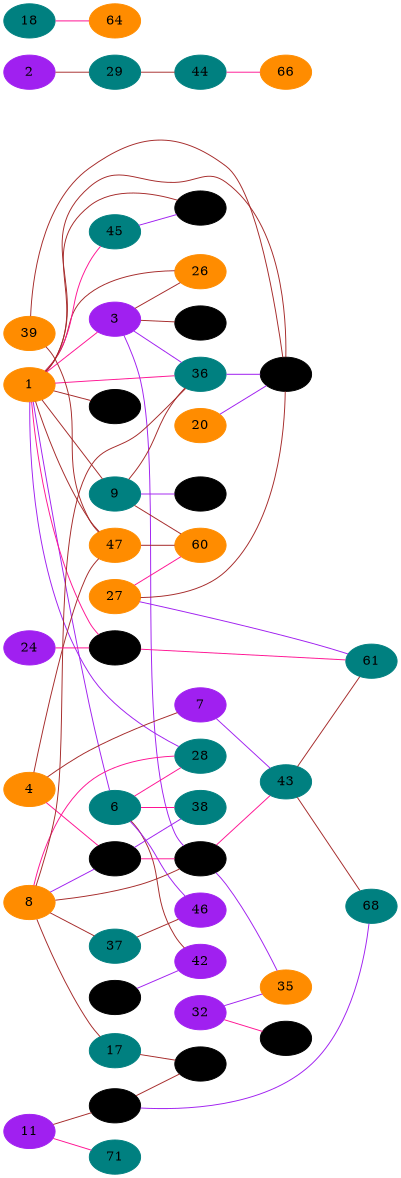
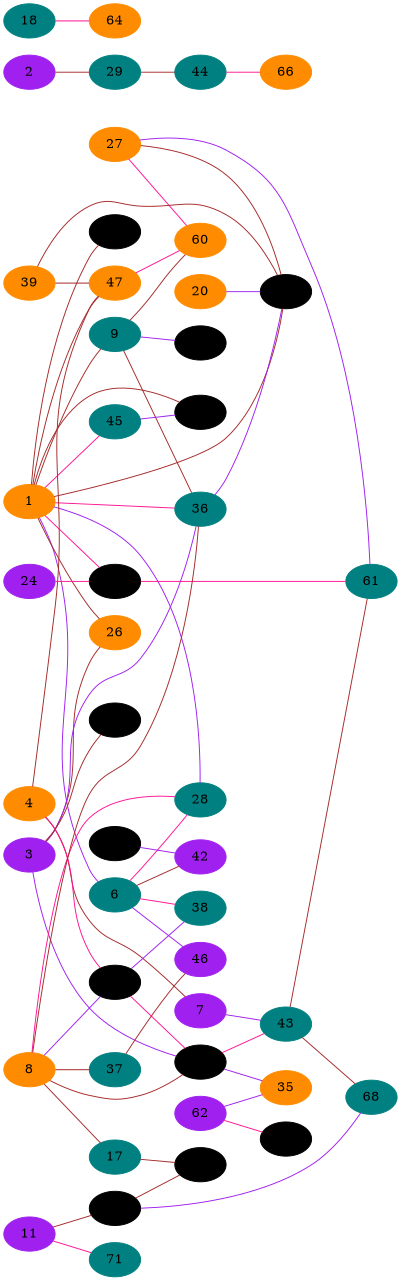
(72, 352) -> none
(158, 545) -> (158, 262)
(200, 1013) -> (200, 1113)
